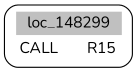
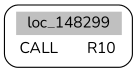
(68, 48) -> (68, 48)
